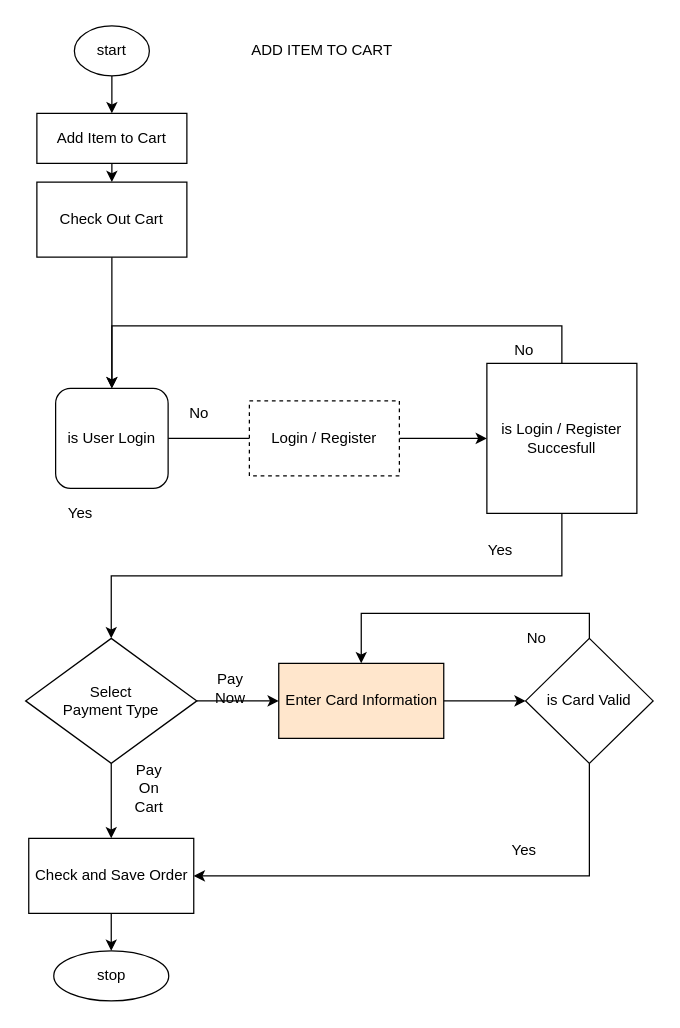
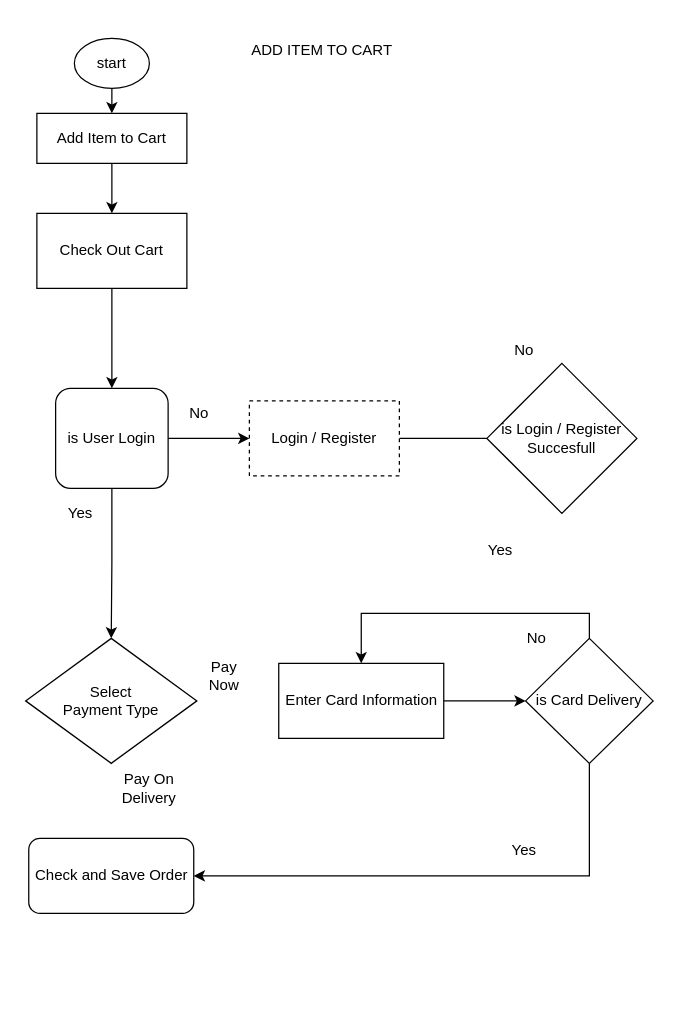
(112, 51) -> (112, 63)
(112, 219) -> (112, 251)
(357, 326) -> none
(243, 438) -> (239, 438)
(477, 438) -> (481, 438)
(562, 438) -> (562, 438)
none -> (112, 530)
(370, 576) -> none
(231, 688) -> (224, 676)
(233, 701) -> none
(361, 701) -> (361, 701)
(589, 701) -> (589, 701)
(149, 788) -> (149, 788)
(111, 796) -> none
(111, 876) -> (111, 876)
(111, 927) -> none
(111, 976) -> none
